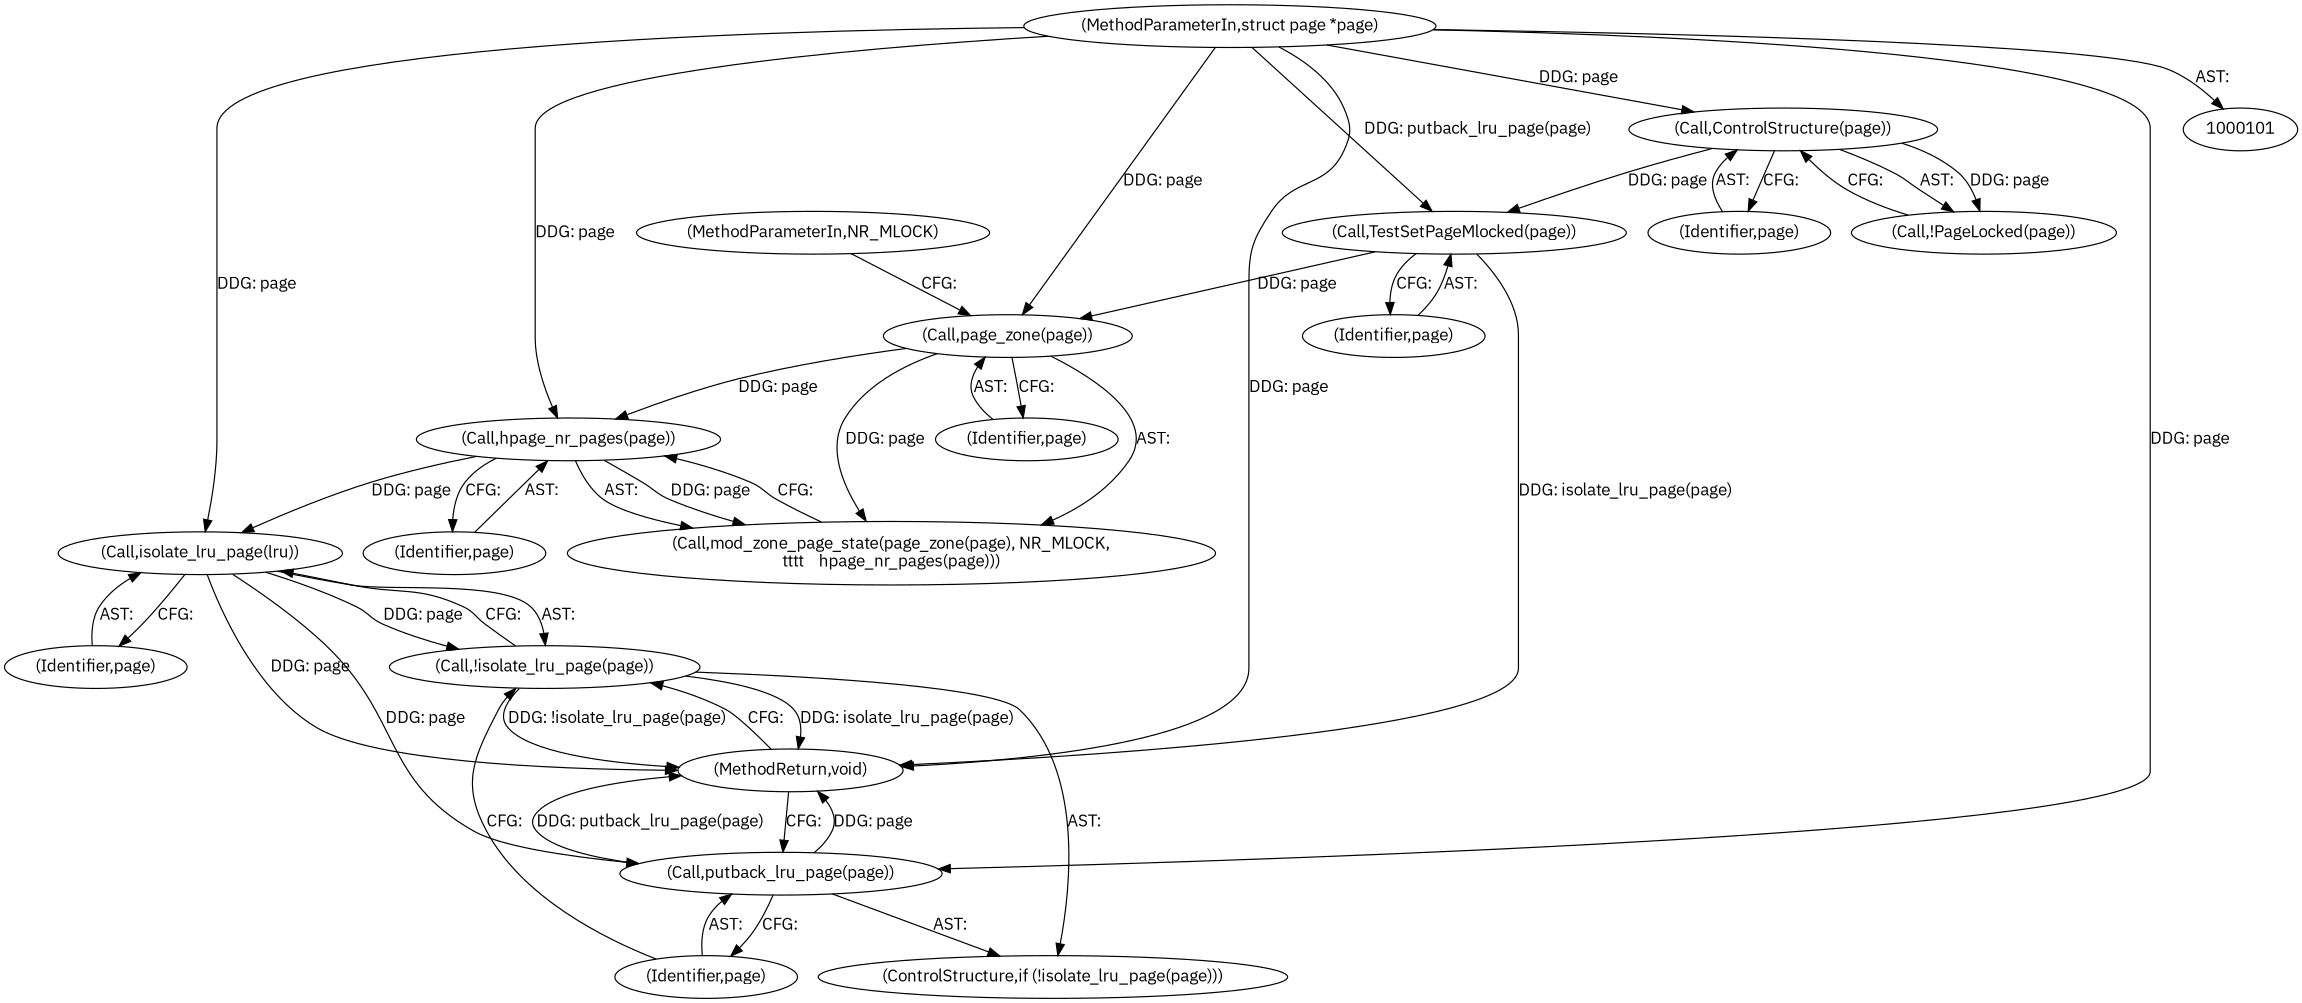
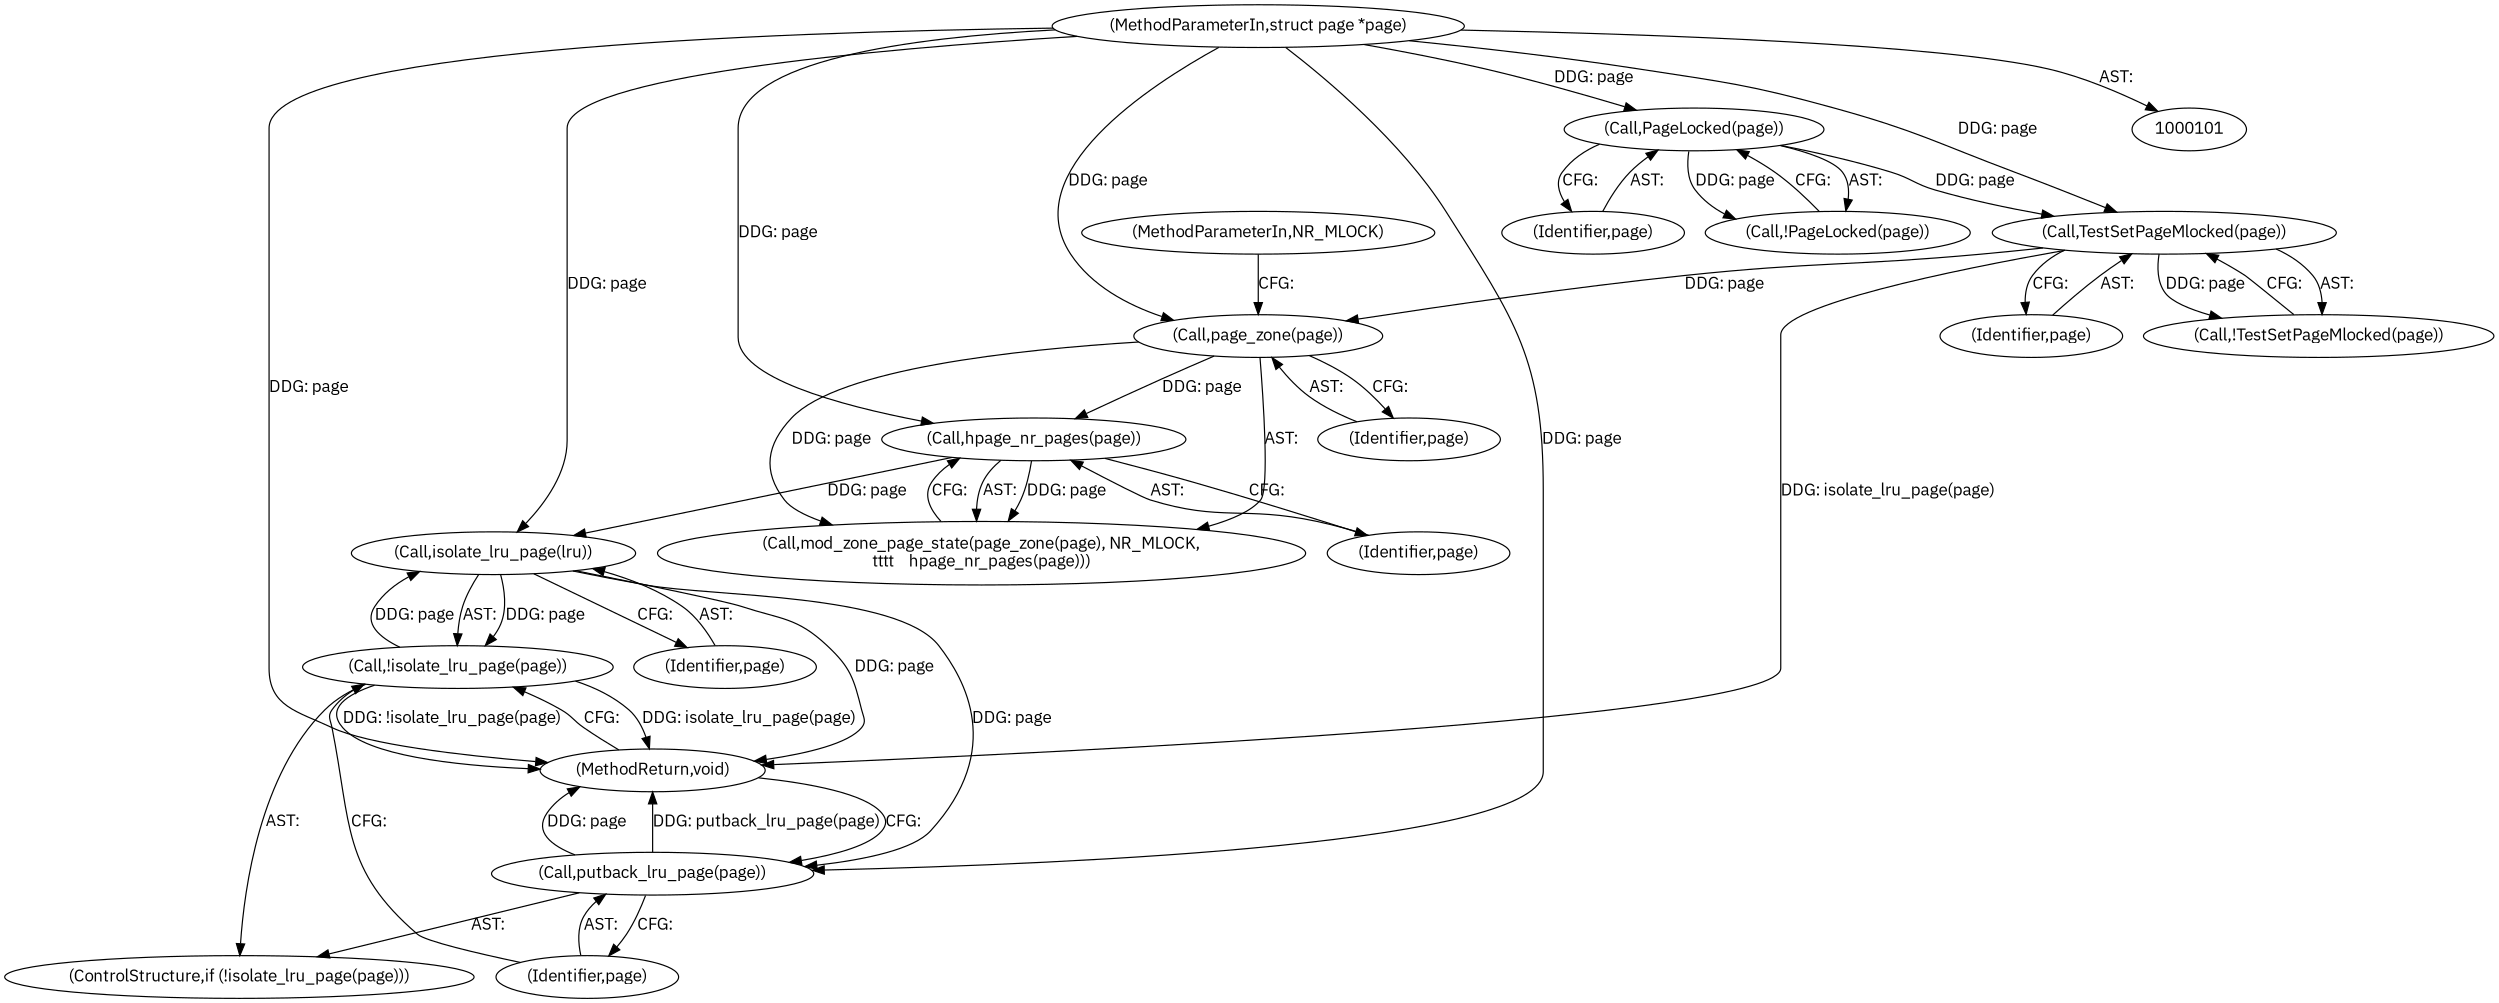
(1478, 129) -> (1997, 129)
(1783, 129) -> (1694, 129)
none -> (2319, 336)
(506, 615) -> (415, 615)
